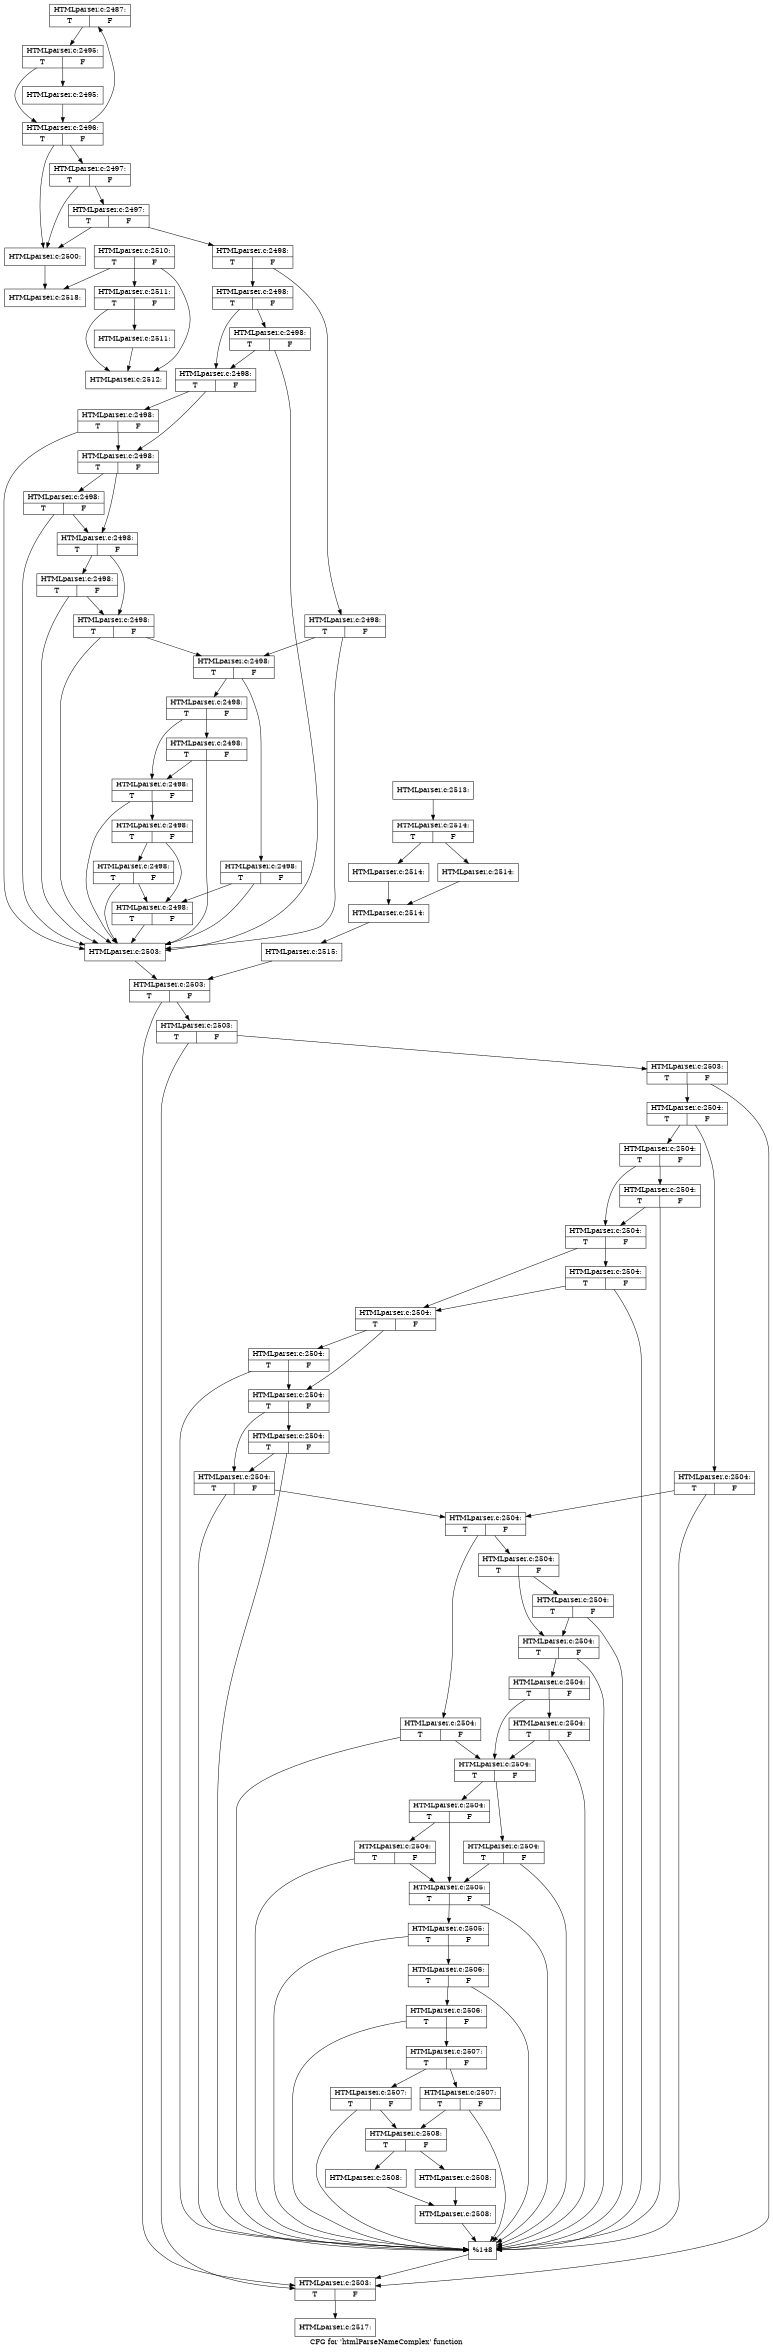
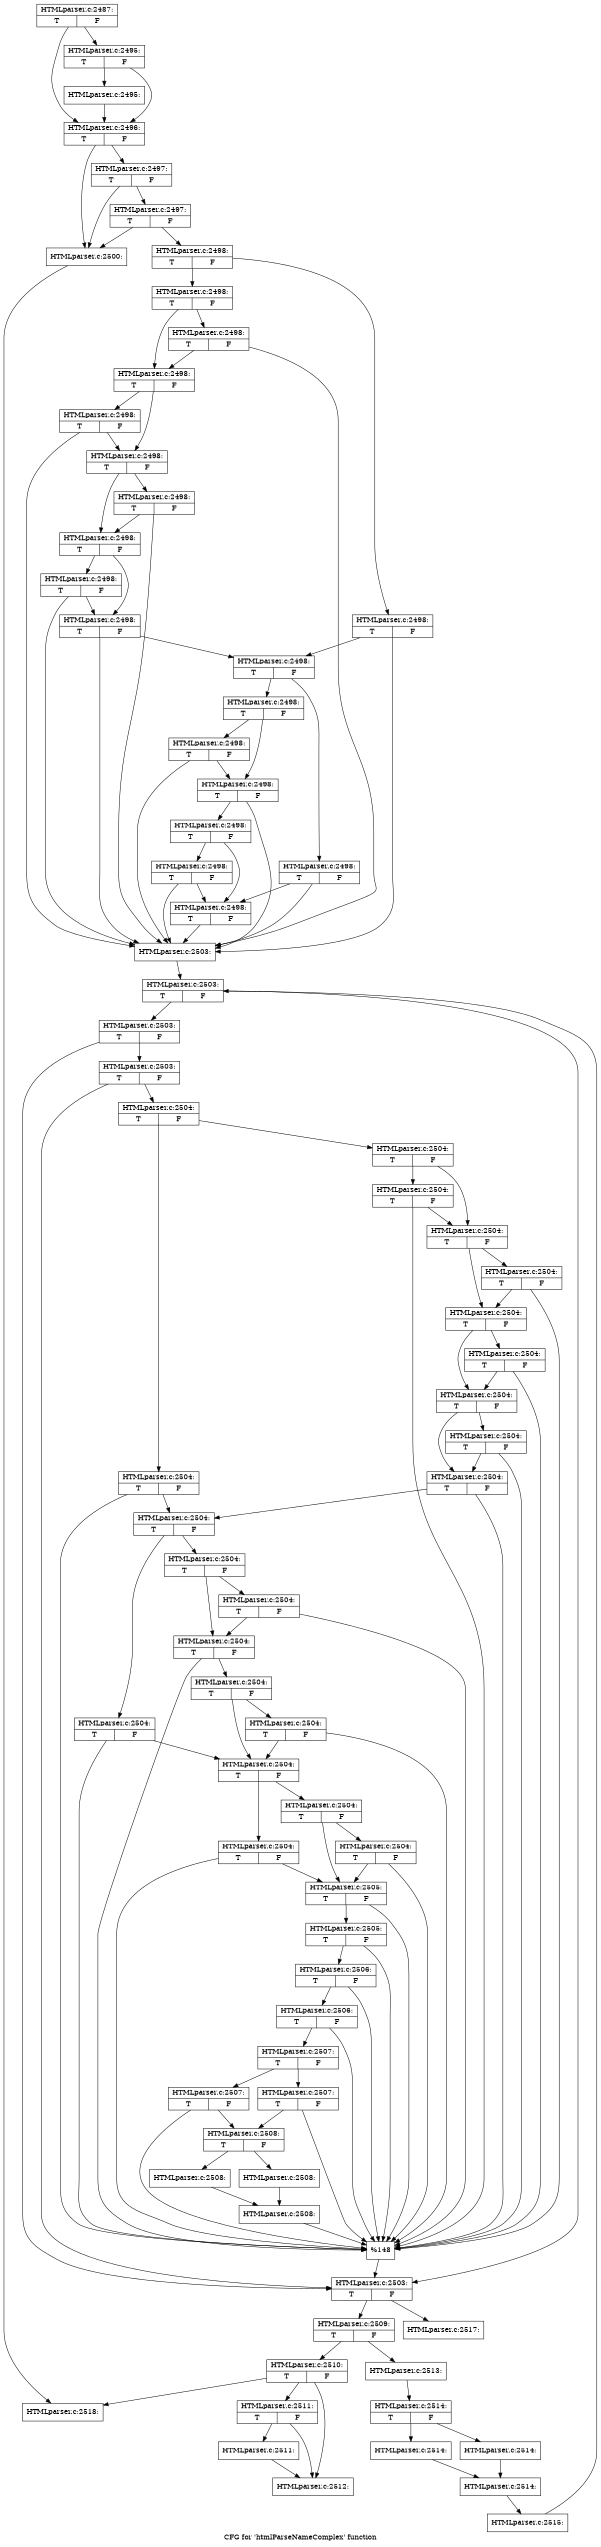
(115, 80) -> (52, 75)
none -> (354, 2330)
